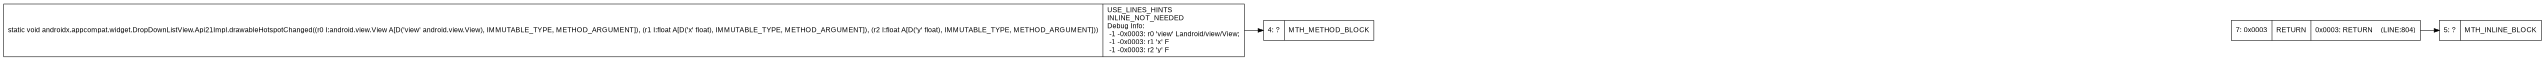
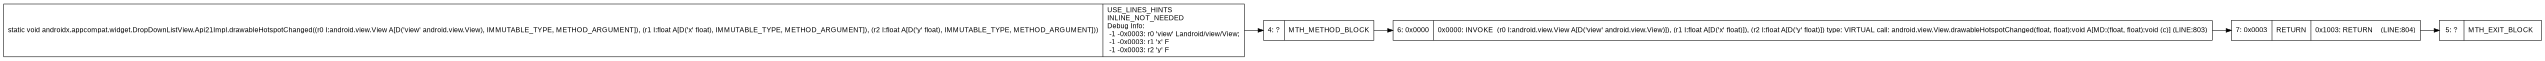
none -> (1803, 30)
(2366, 30) -> (2366, 30)
(2501, 30) -> (2501, 30)
